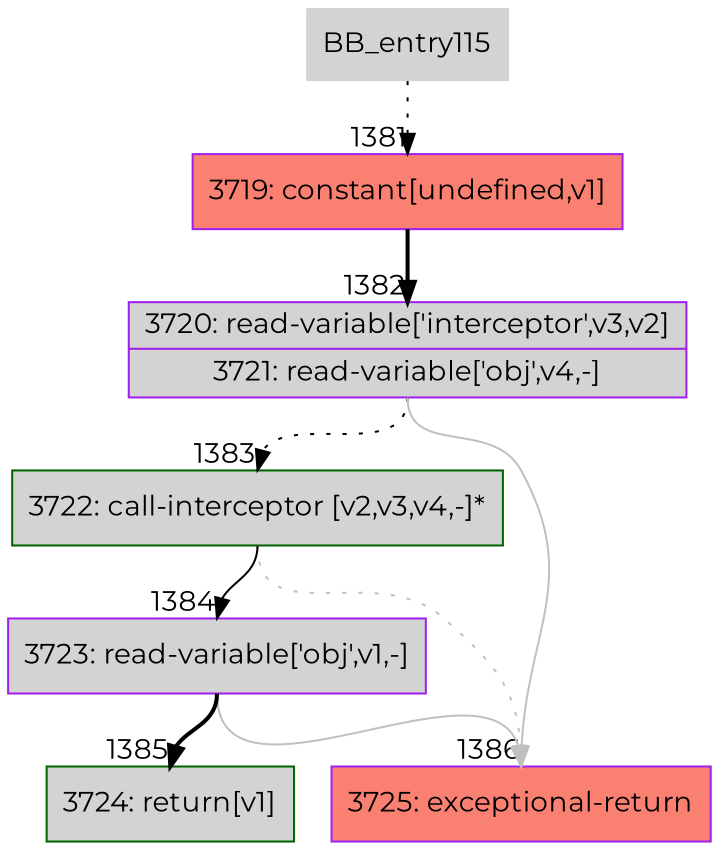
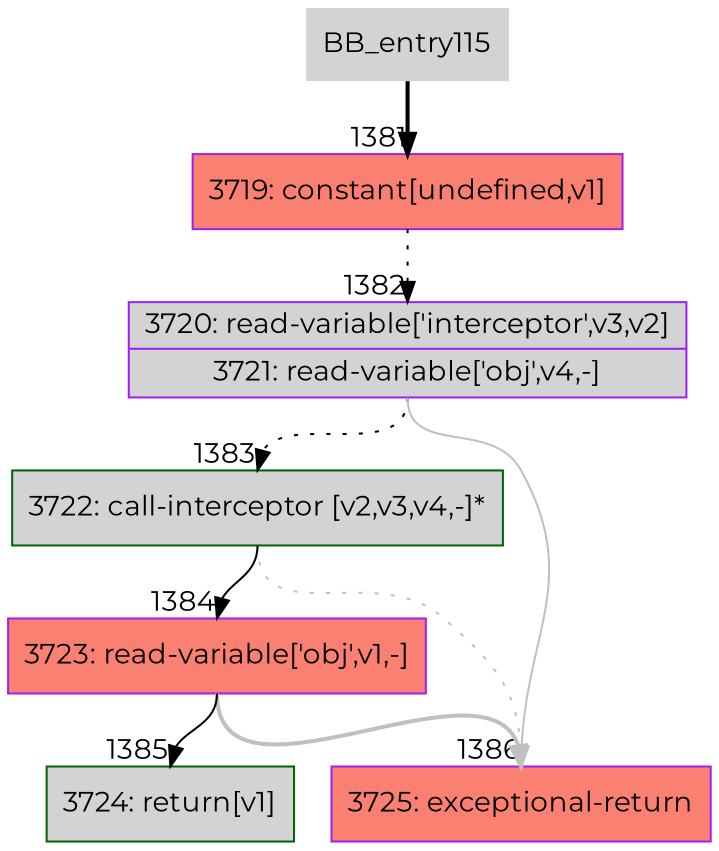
(408, 107) -> (408, 107)
(408, 255) -> (408, 255)
(217, 656) -> (217, 656)
(202, 724) -> (202, 724)
(359, 732) -> (359, 732)
